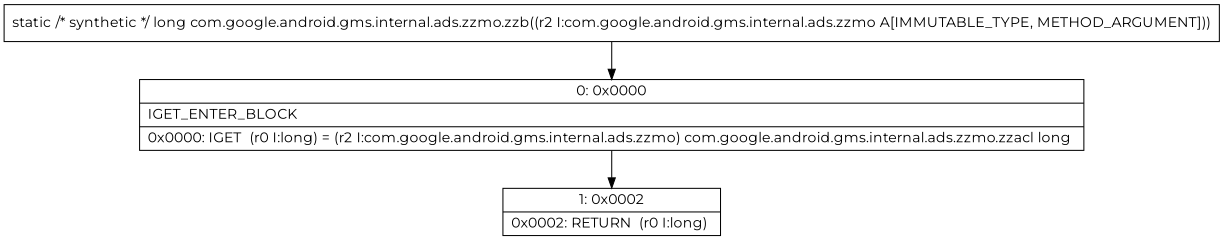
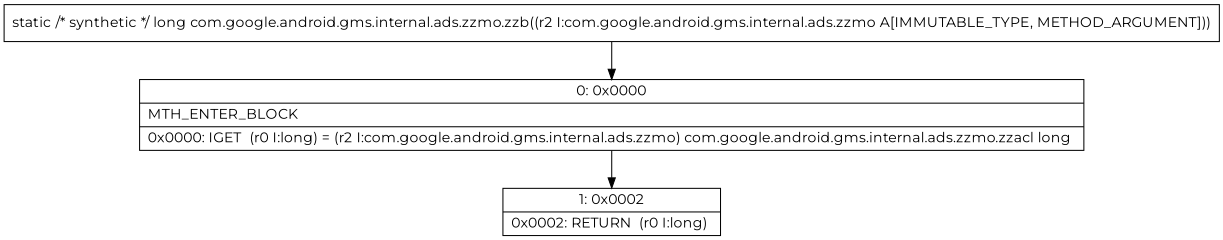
(223, 114) -> (223, 114)
